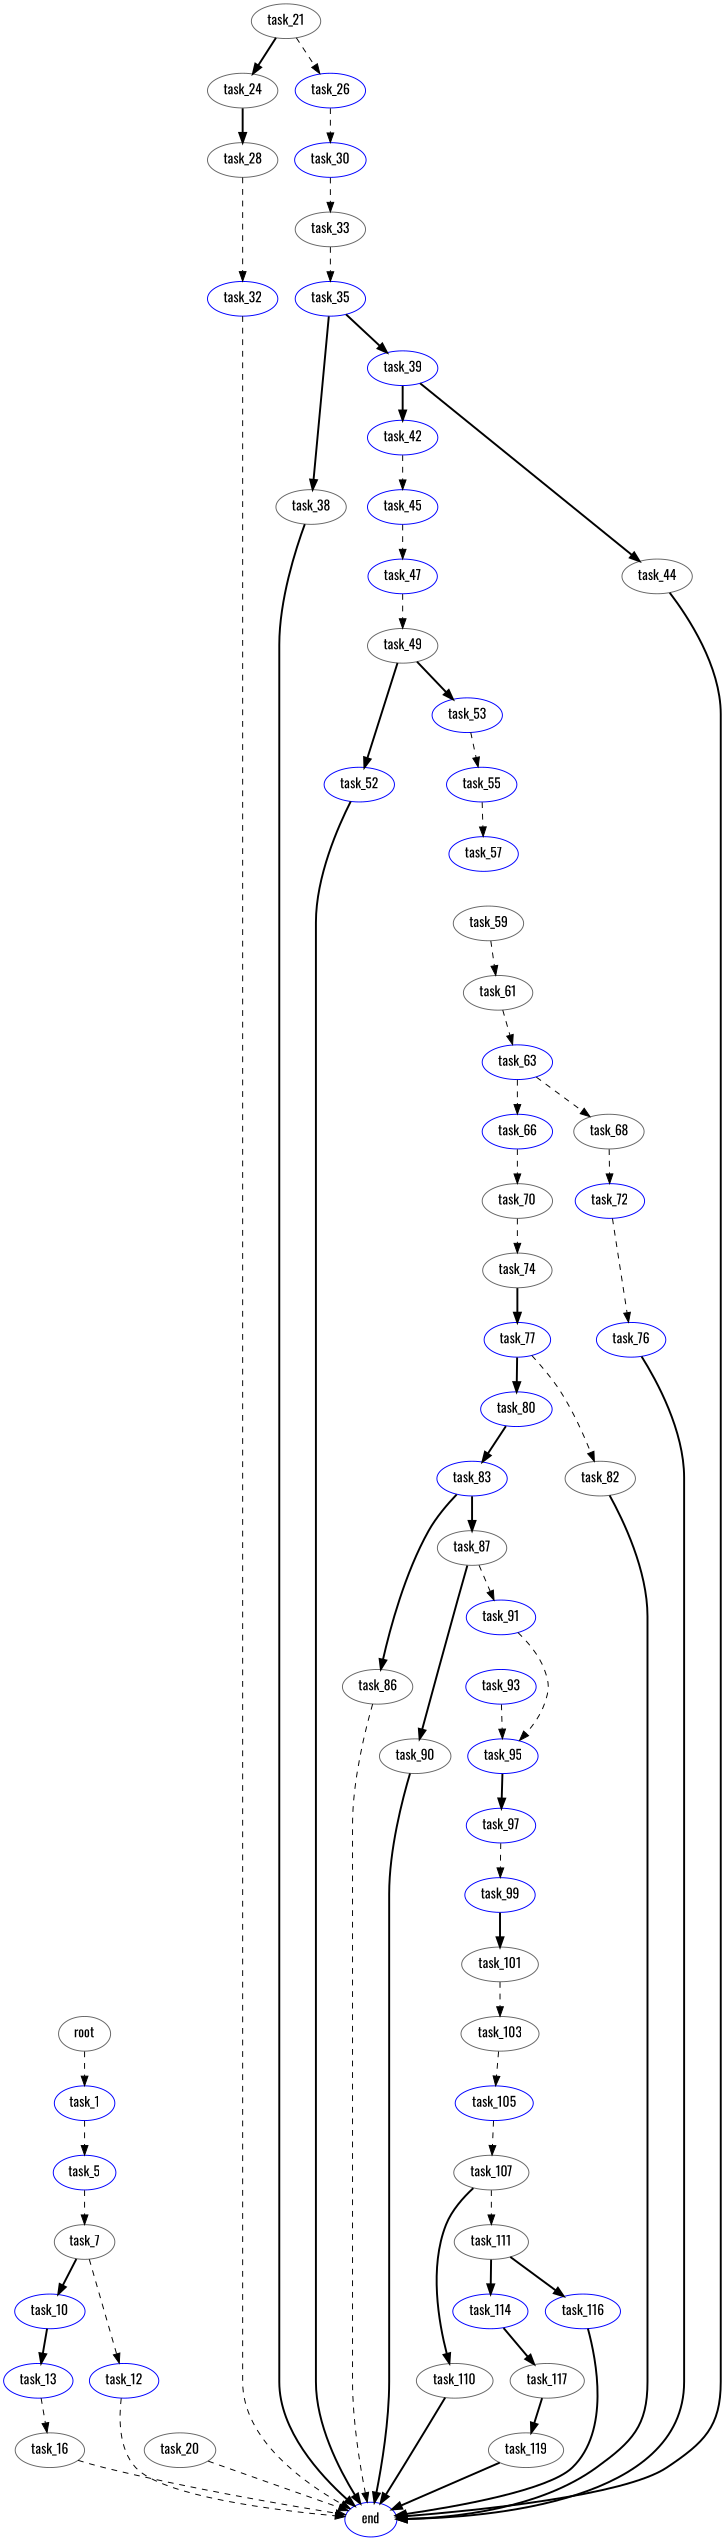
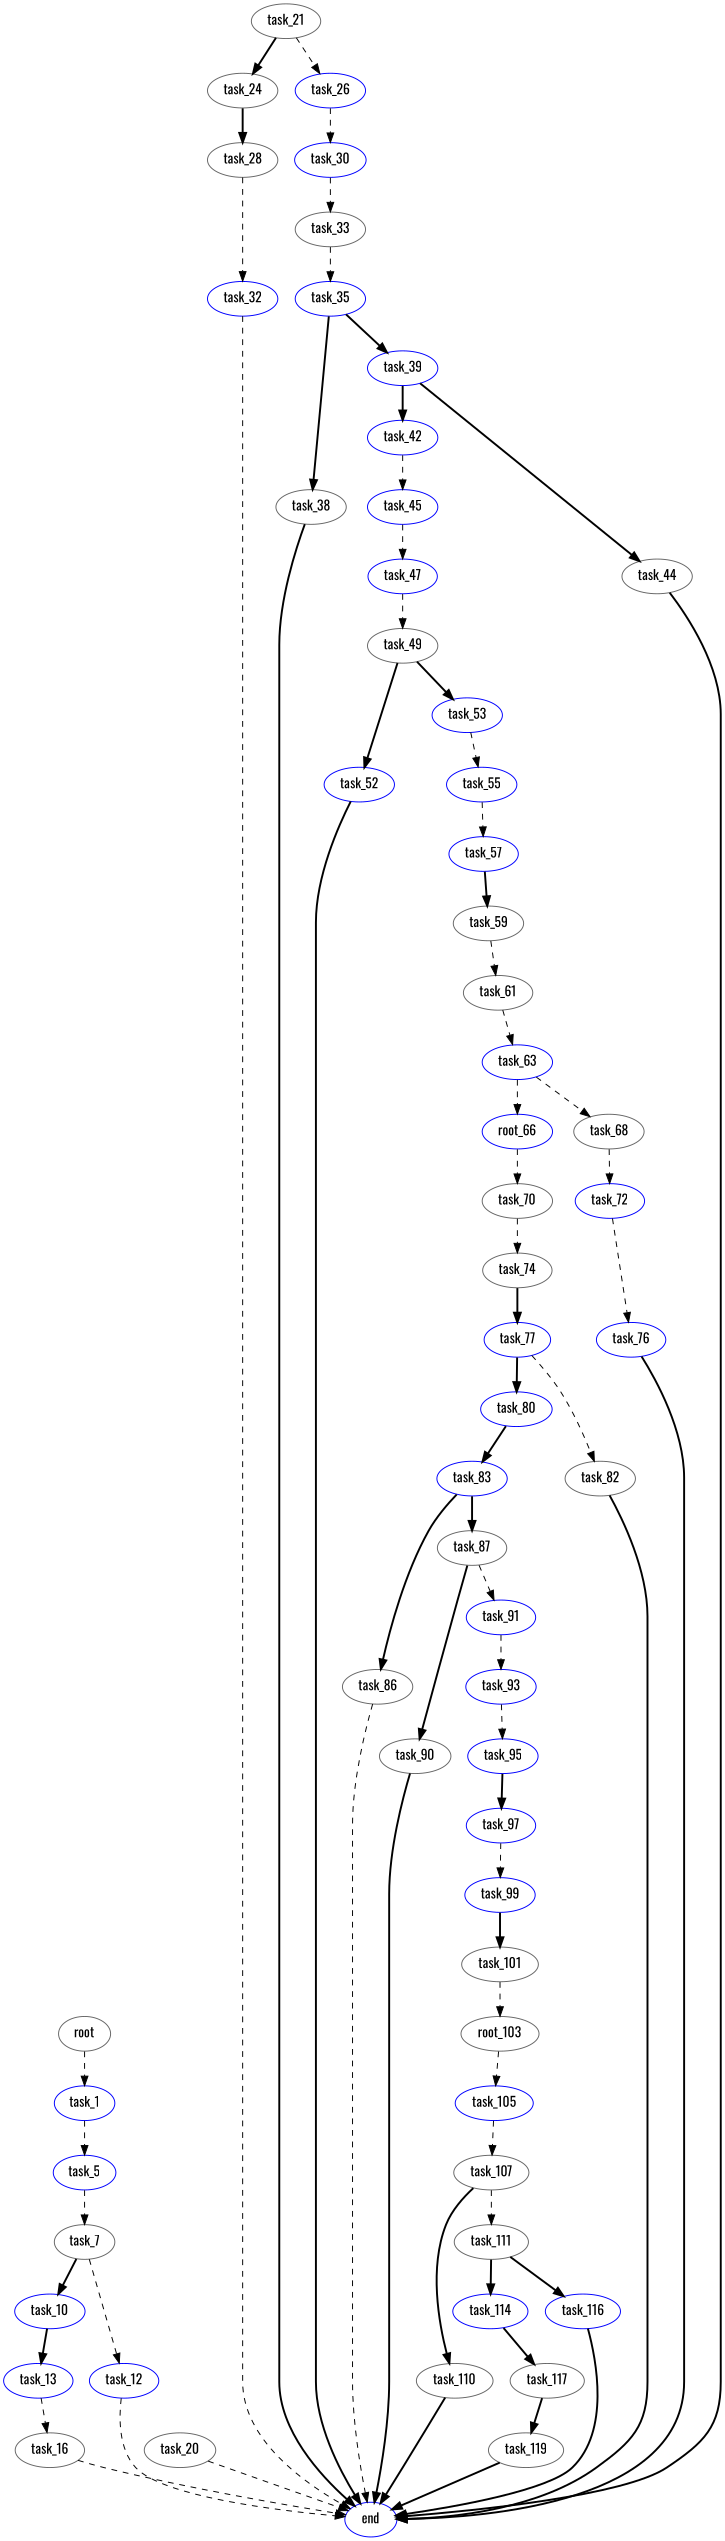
none -> (486, 884)
(517, 1132) -> (517, 1132)
(548, 1681) -> (501, 1647)
(500, 2034) -> (500, 2034)
